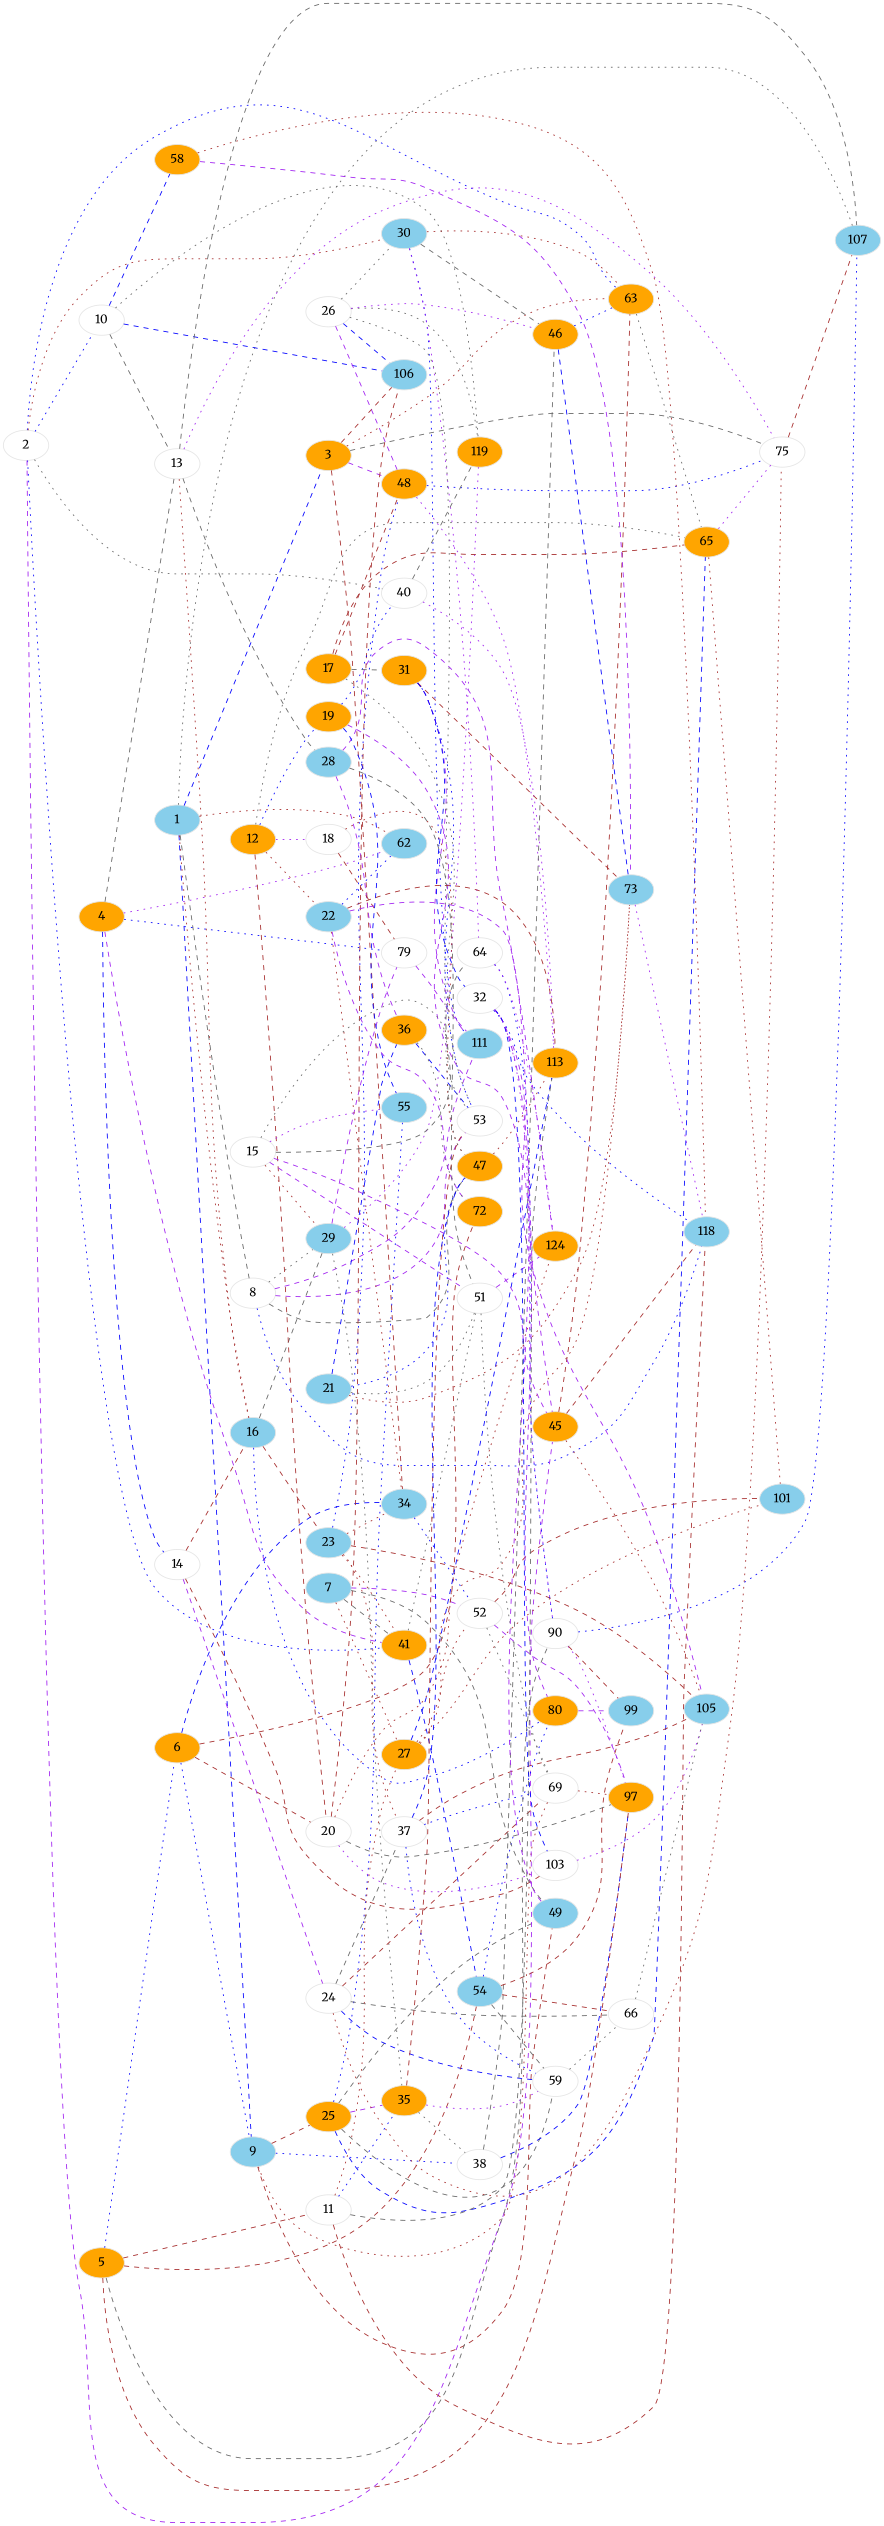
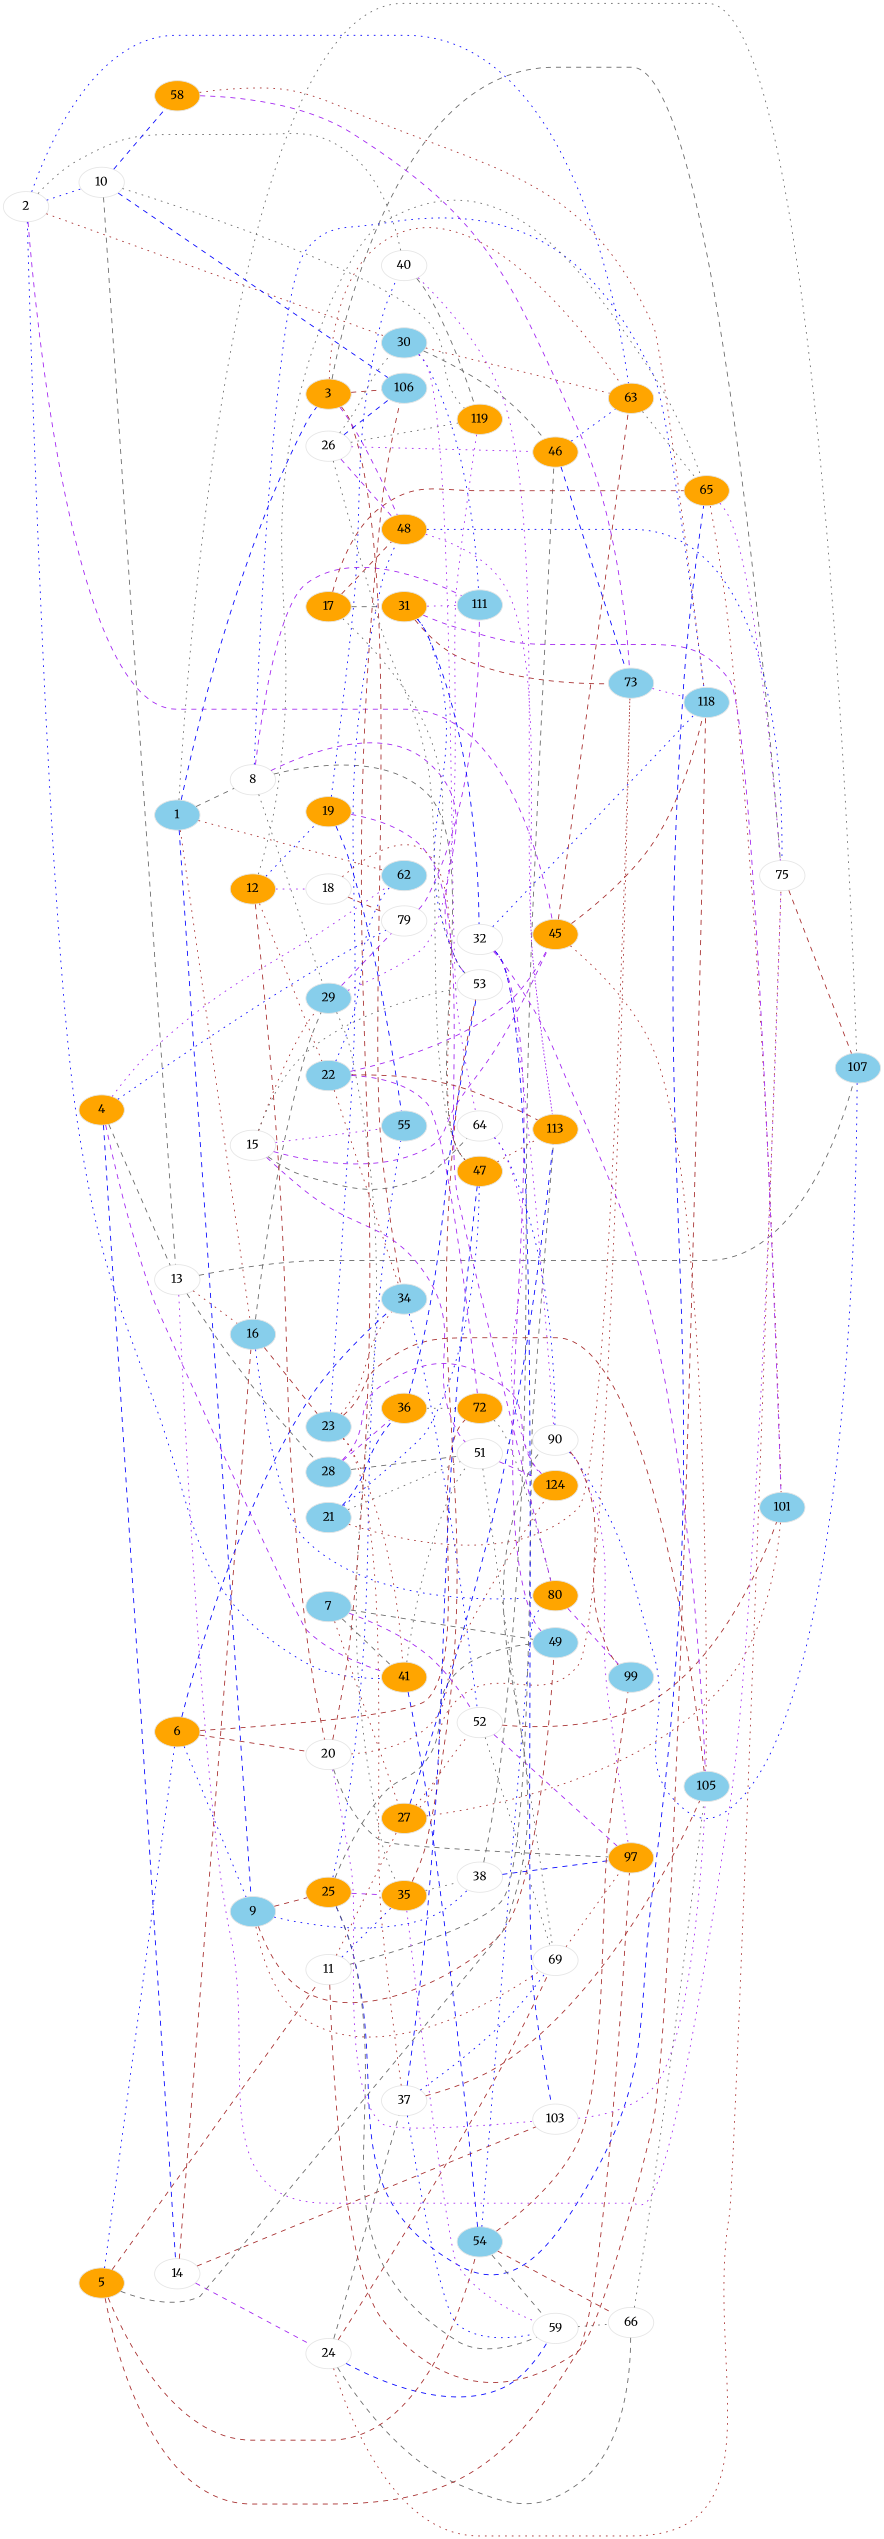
none -> (723, 673)
(435, 921) -> (442, 606)
none -> (528, 1498)
